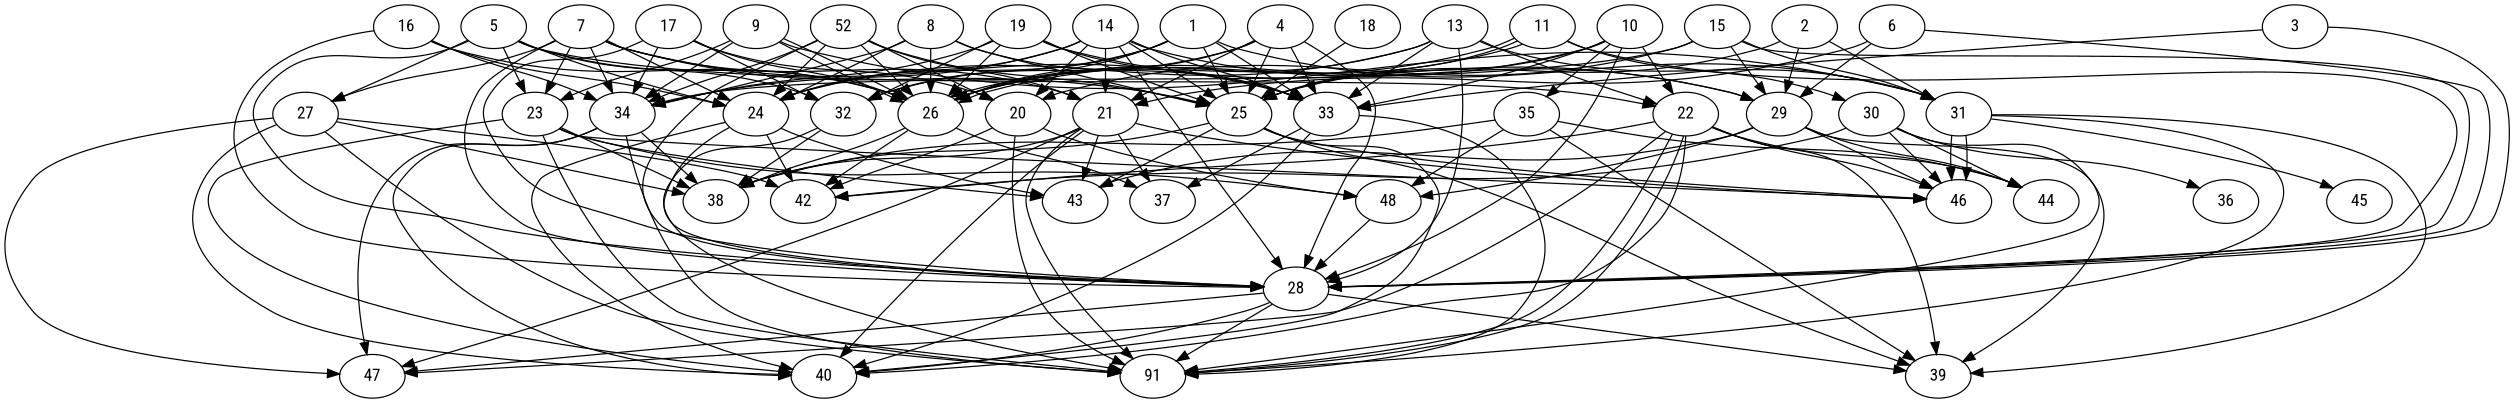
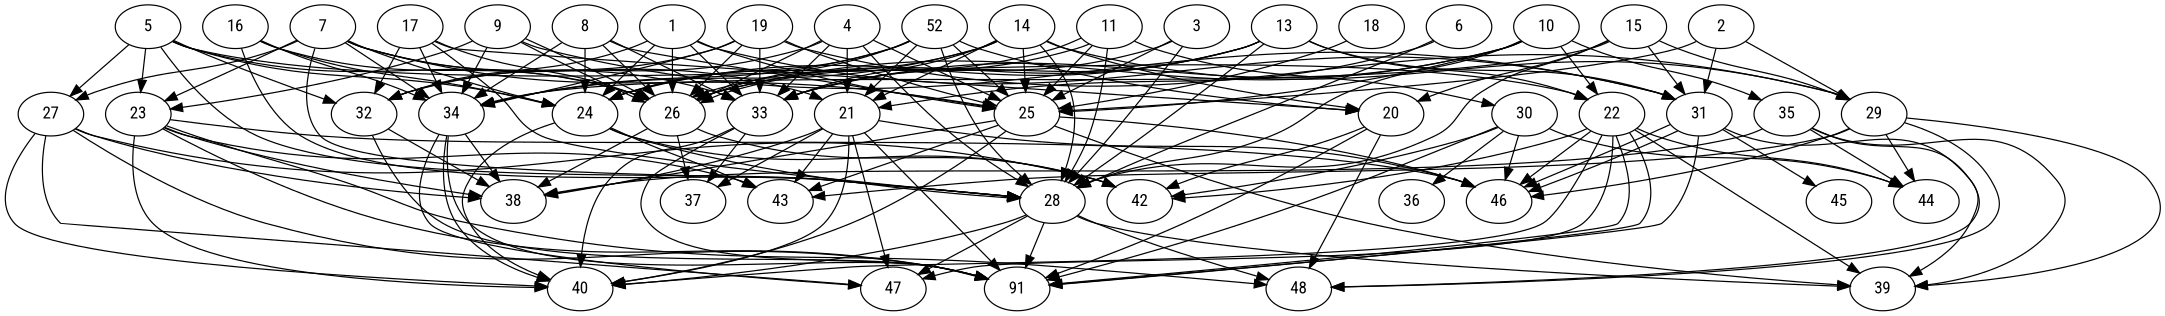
(1841, 67) -> none
none -> (1117, 68)
(1347, 241) -> (1166, 248)
